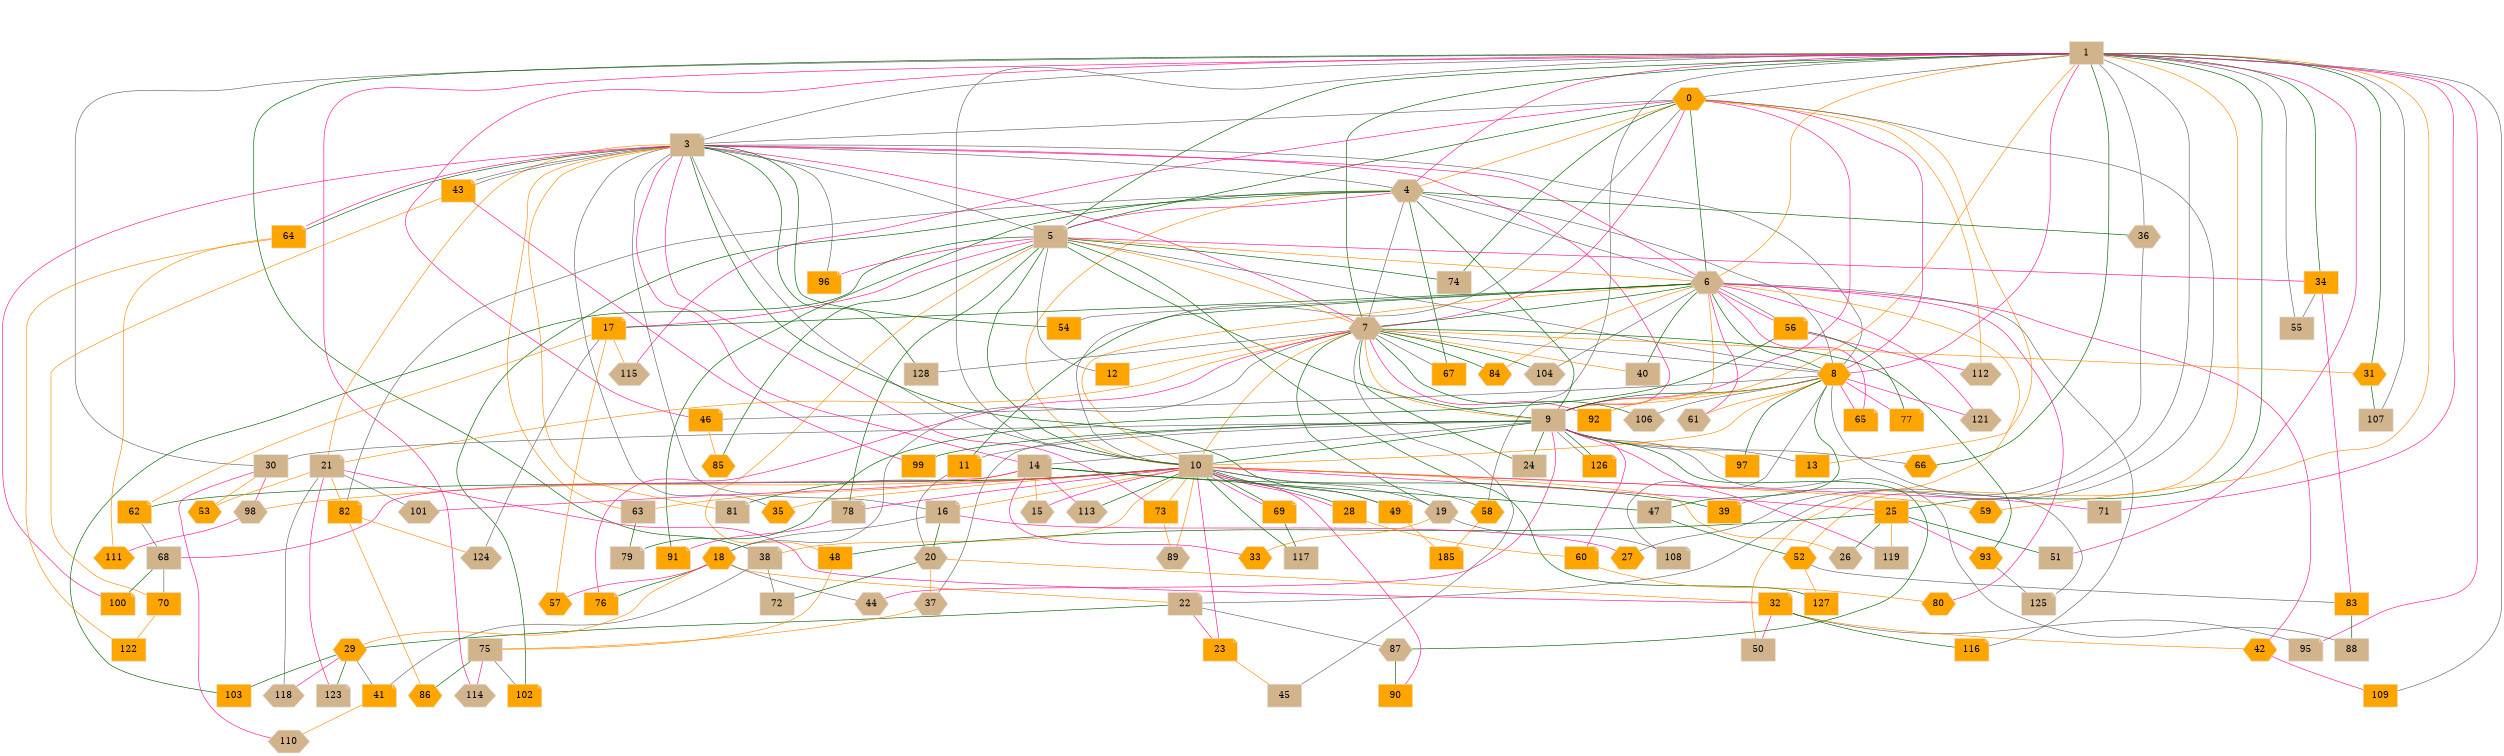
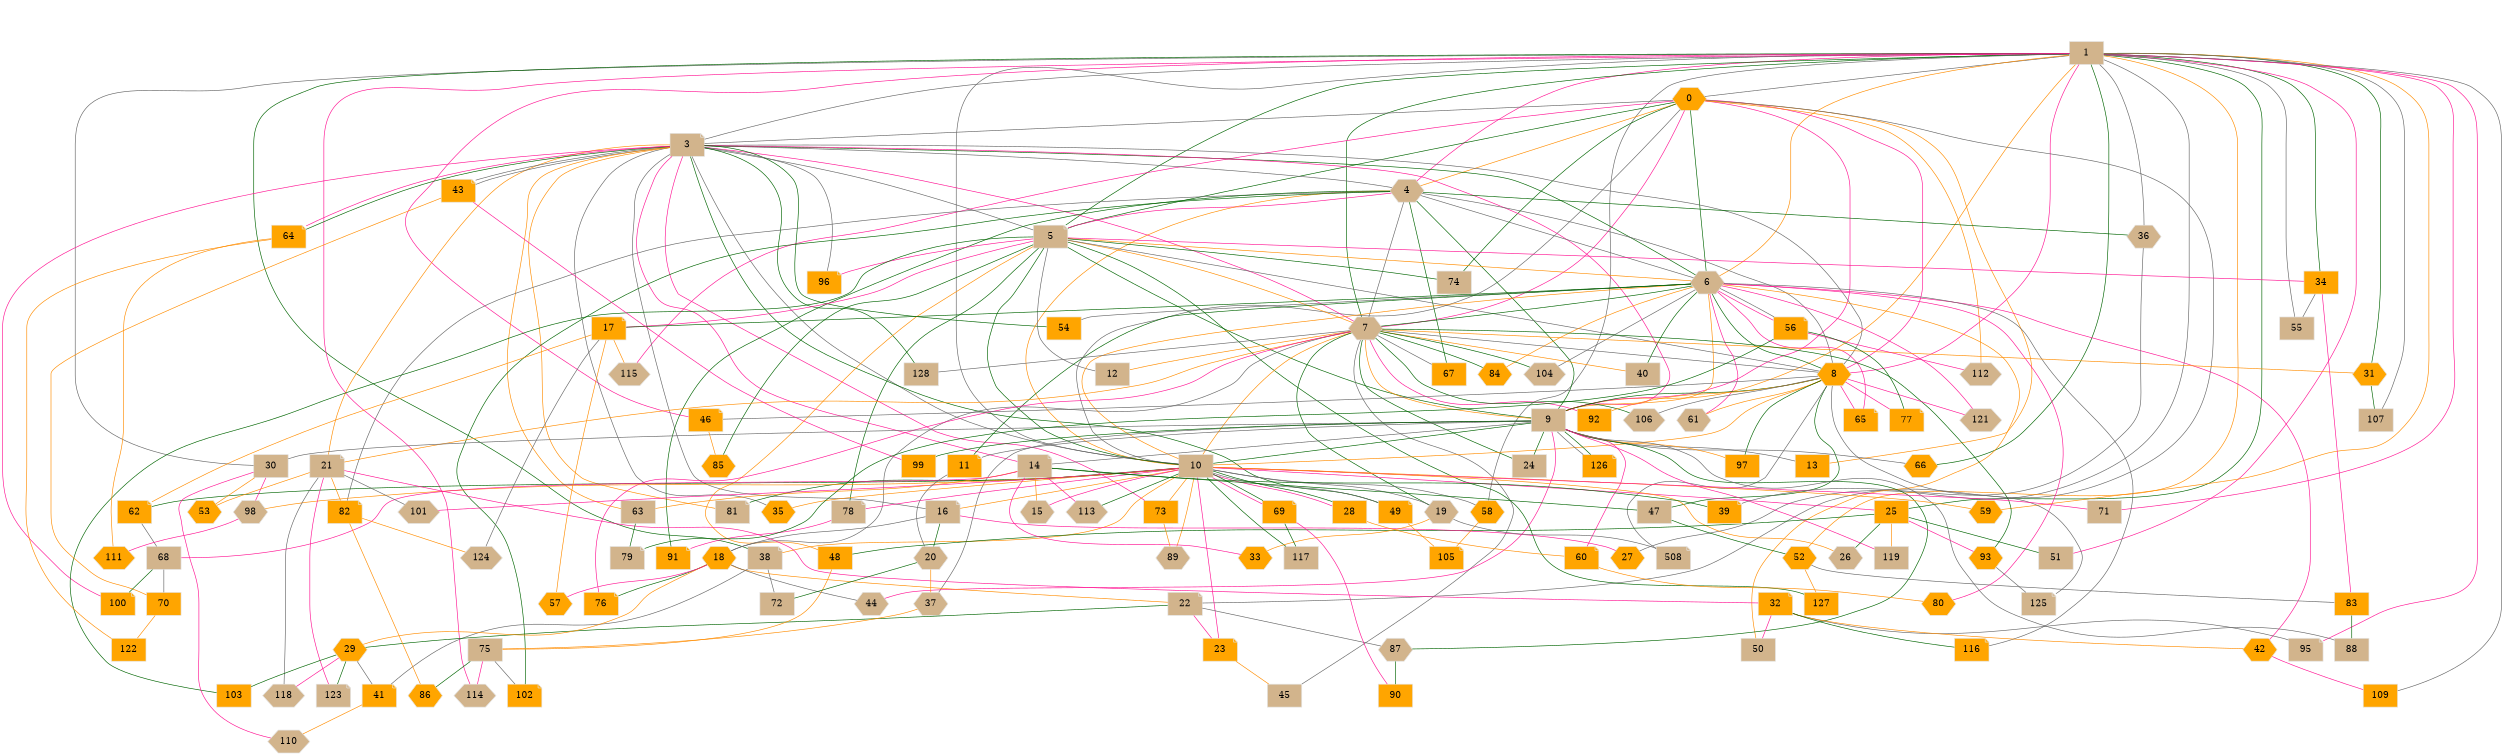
(1390, 167) -> (1390, 167)
(1112, 374) -> (1112, 374)
(1350, 550) -> (1347, 589)
(1446, 558) -> (1446, 558)
(1673, 558) -> (1673, 558)
(1332, 580) -> none
